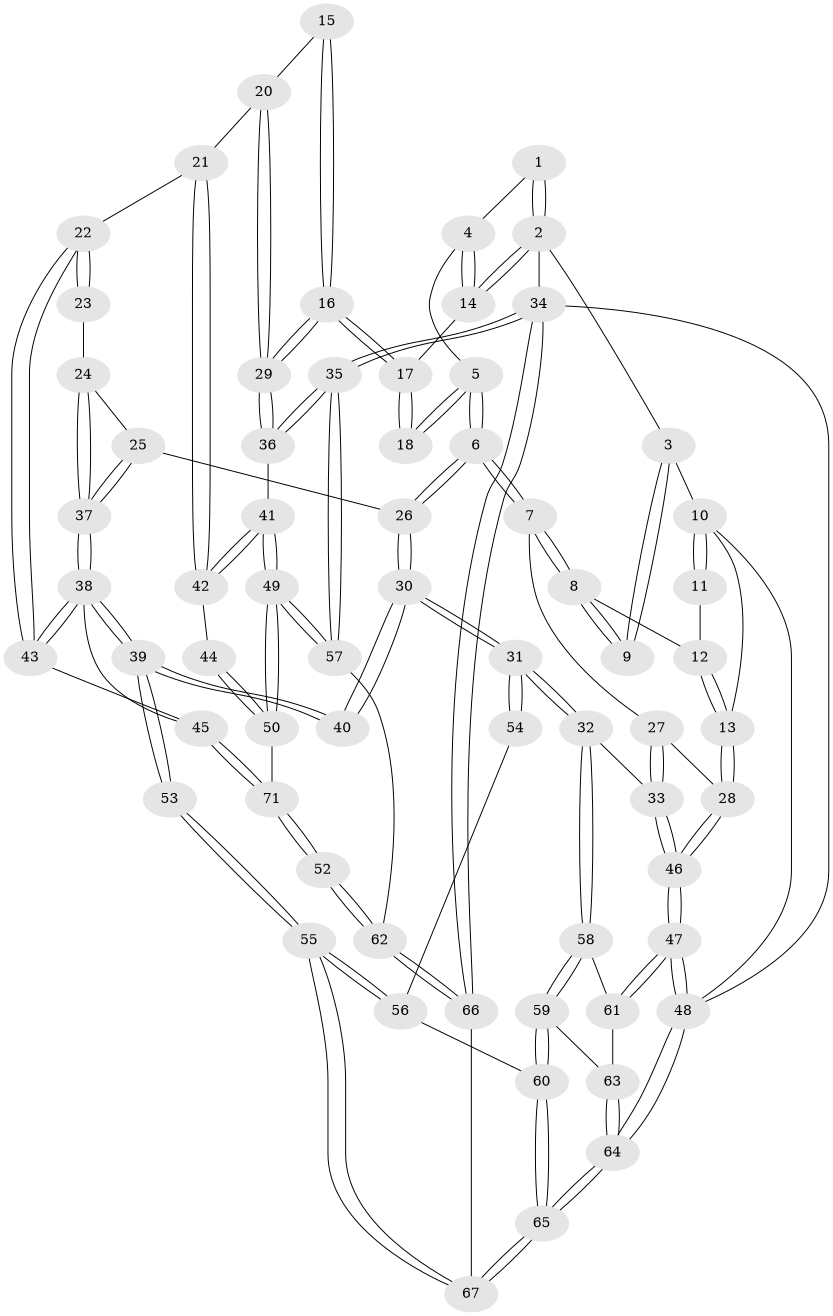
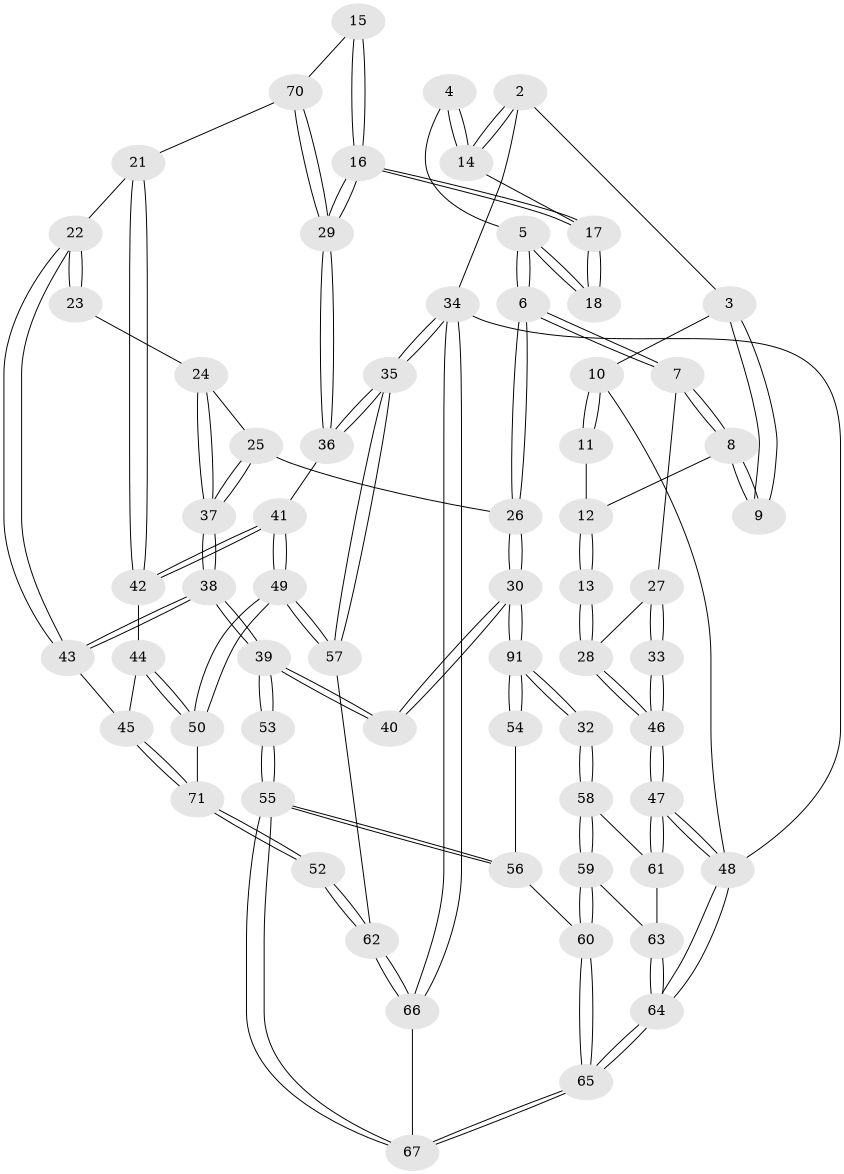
(264, 92) -> (296, 92)
(539, 163) -> none
(743, 619) -> none
(516, 658) -> (516, 658)
(108, 681) -> (133, 693)
(621, 764) -> none
